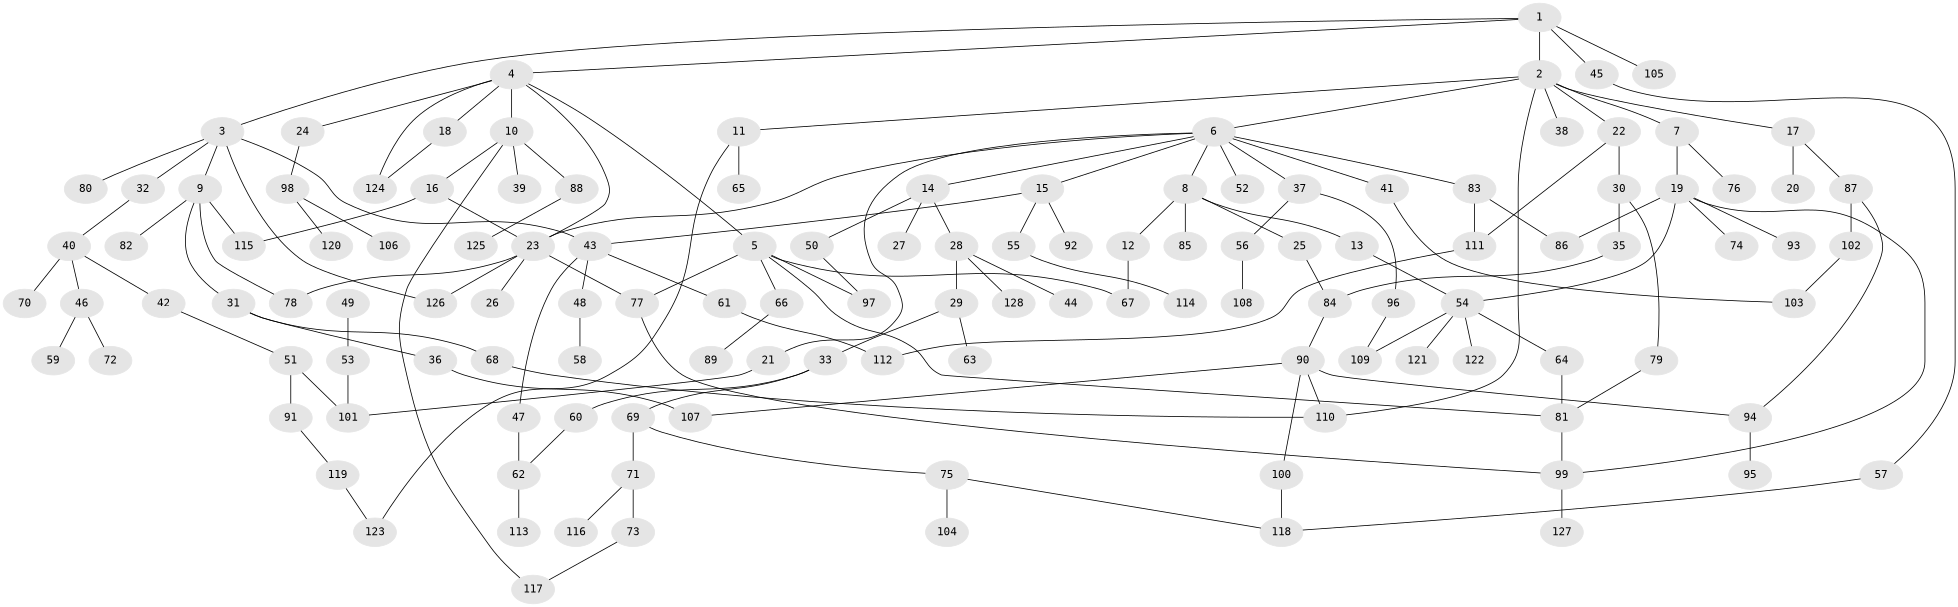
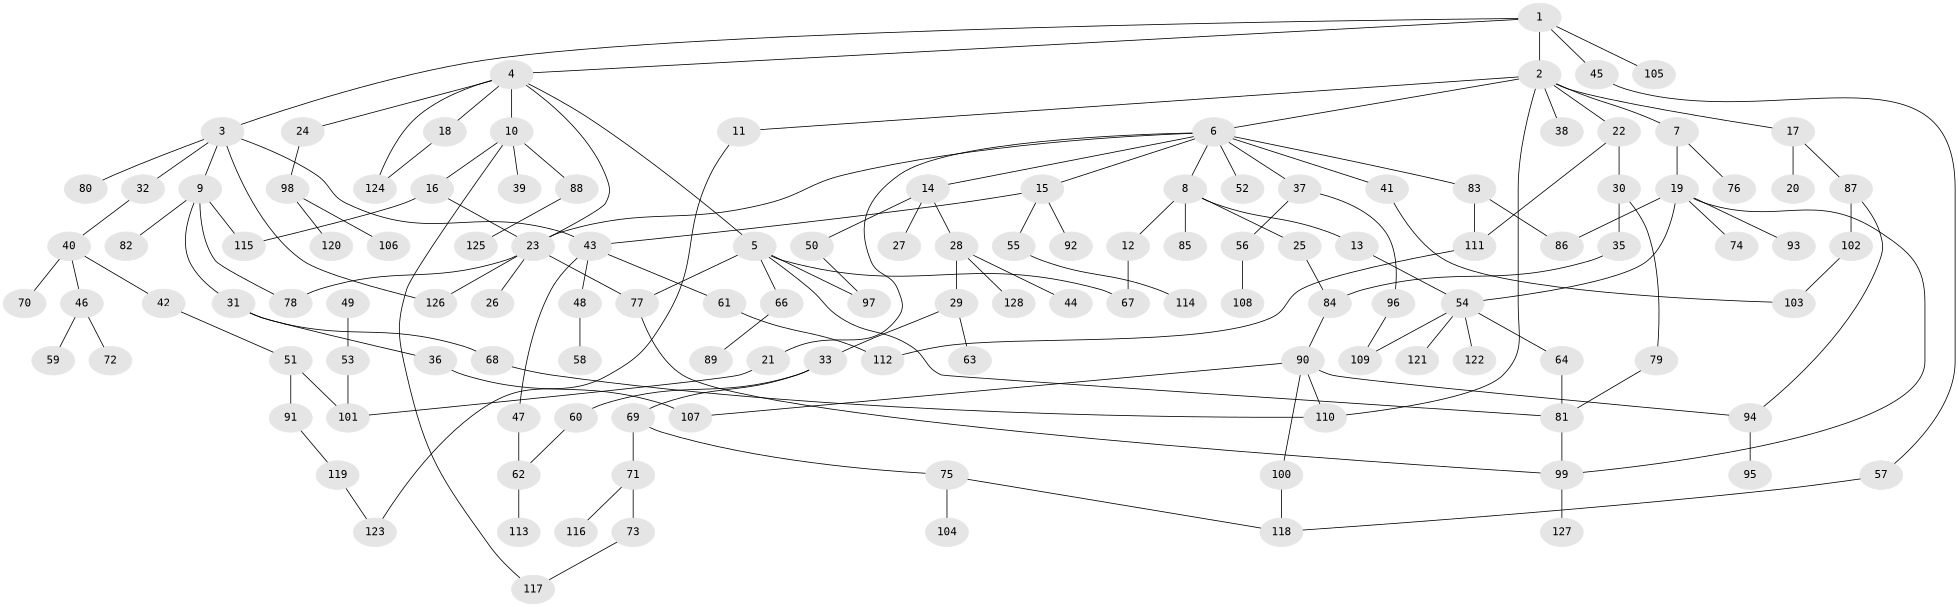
(739, 189) -> none
